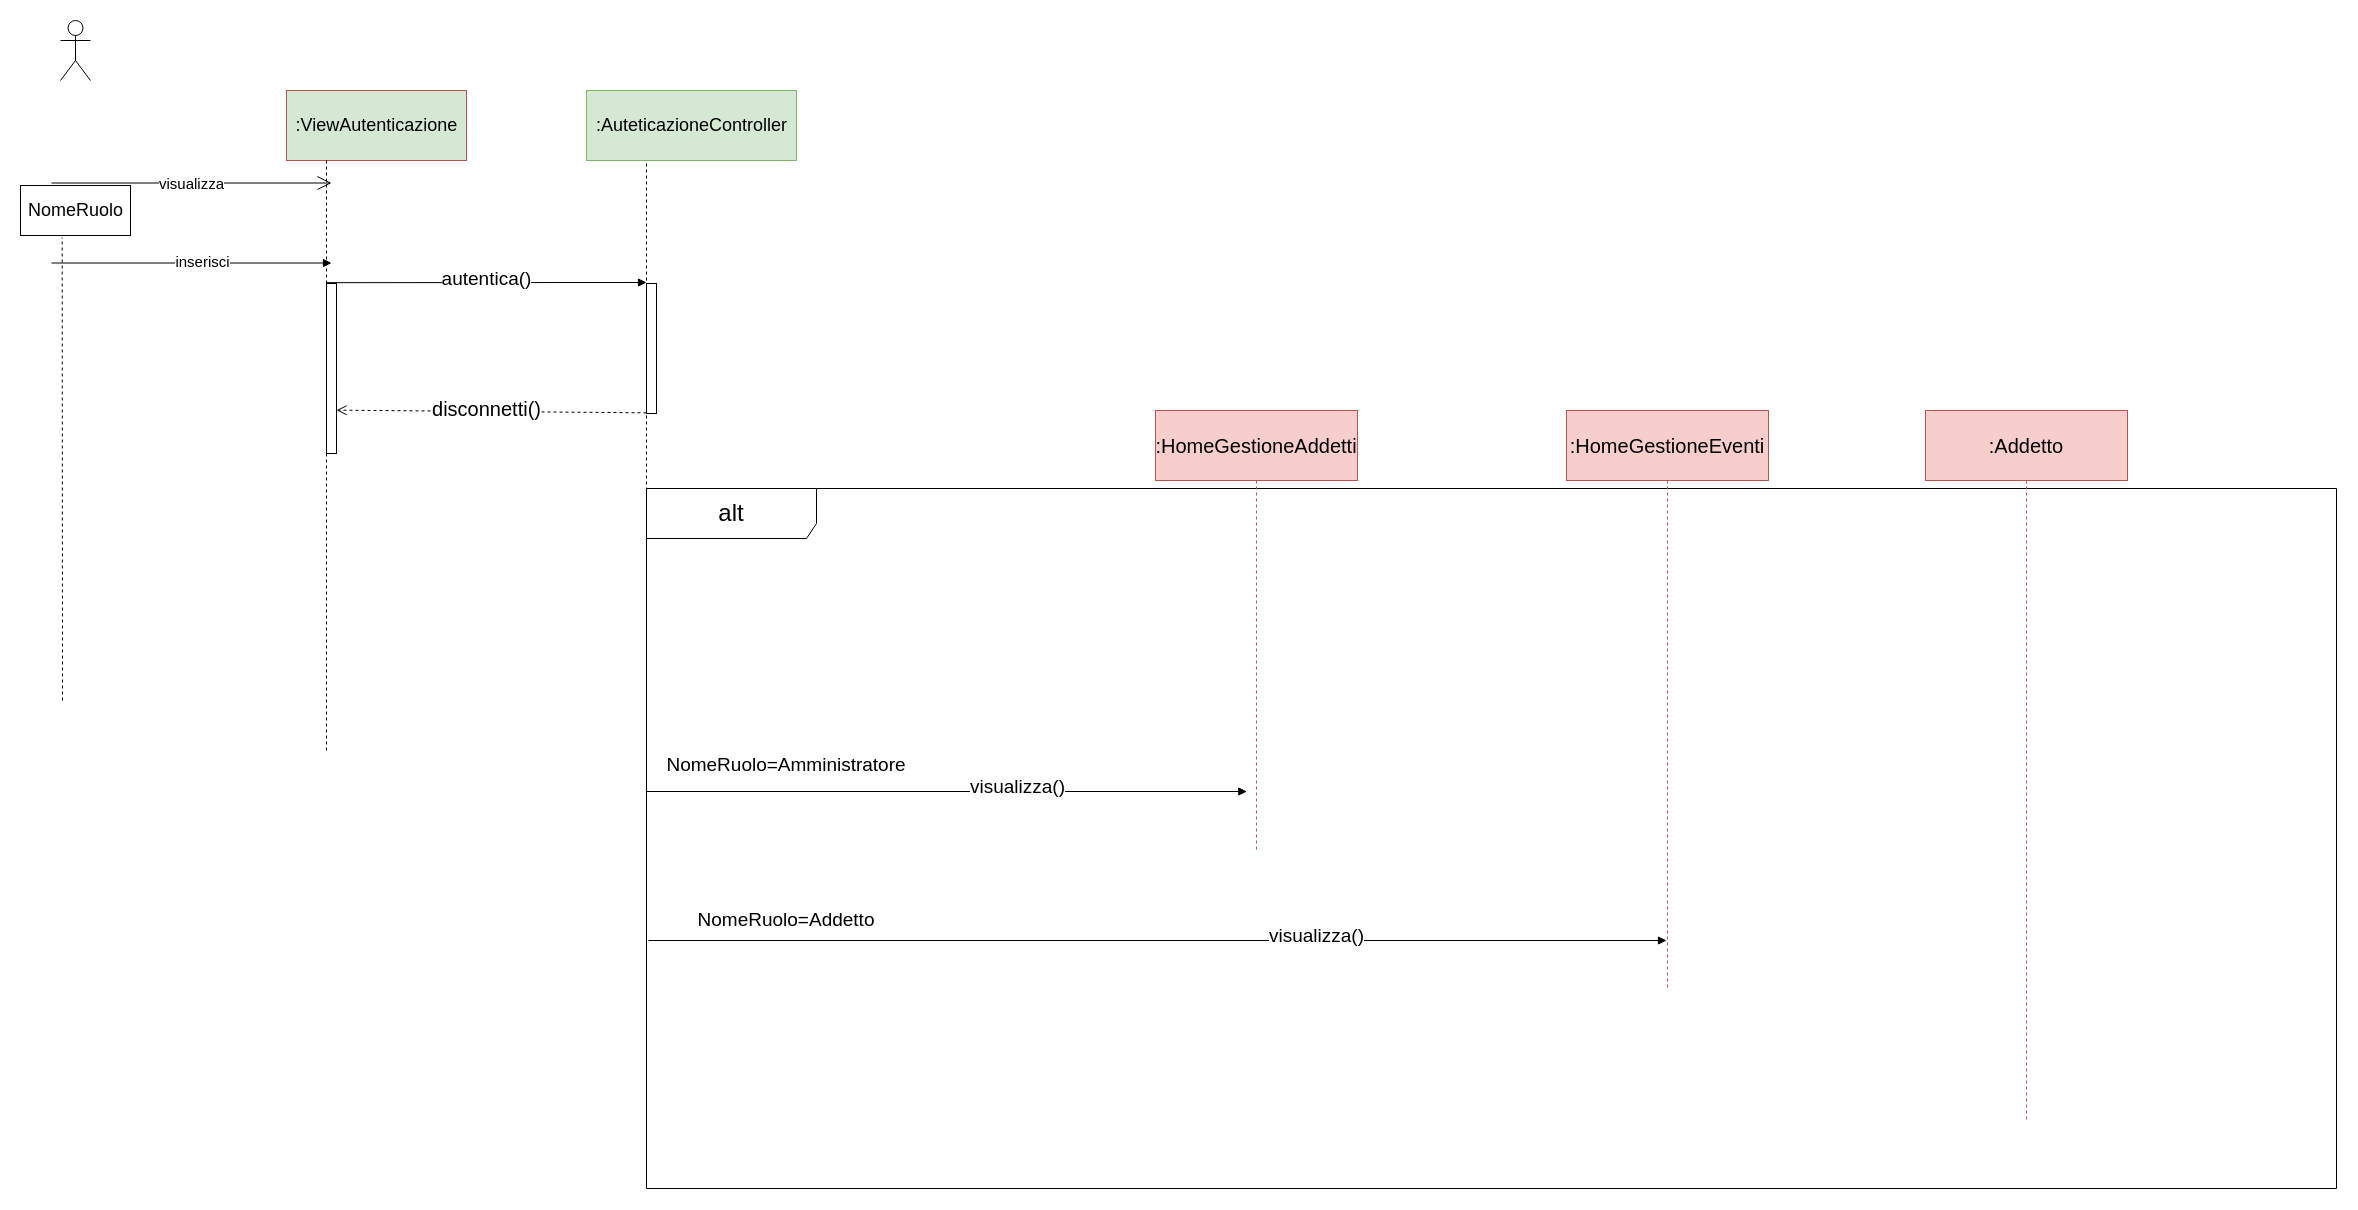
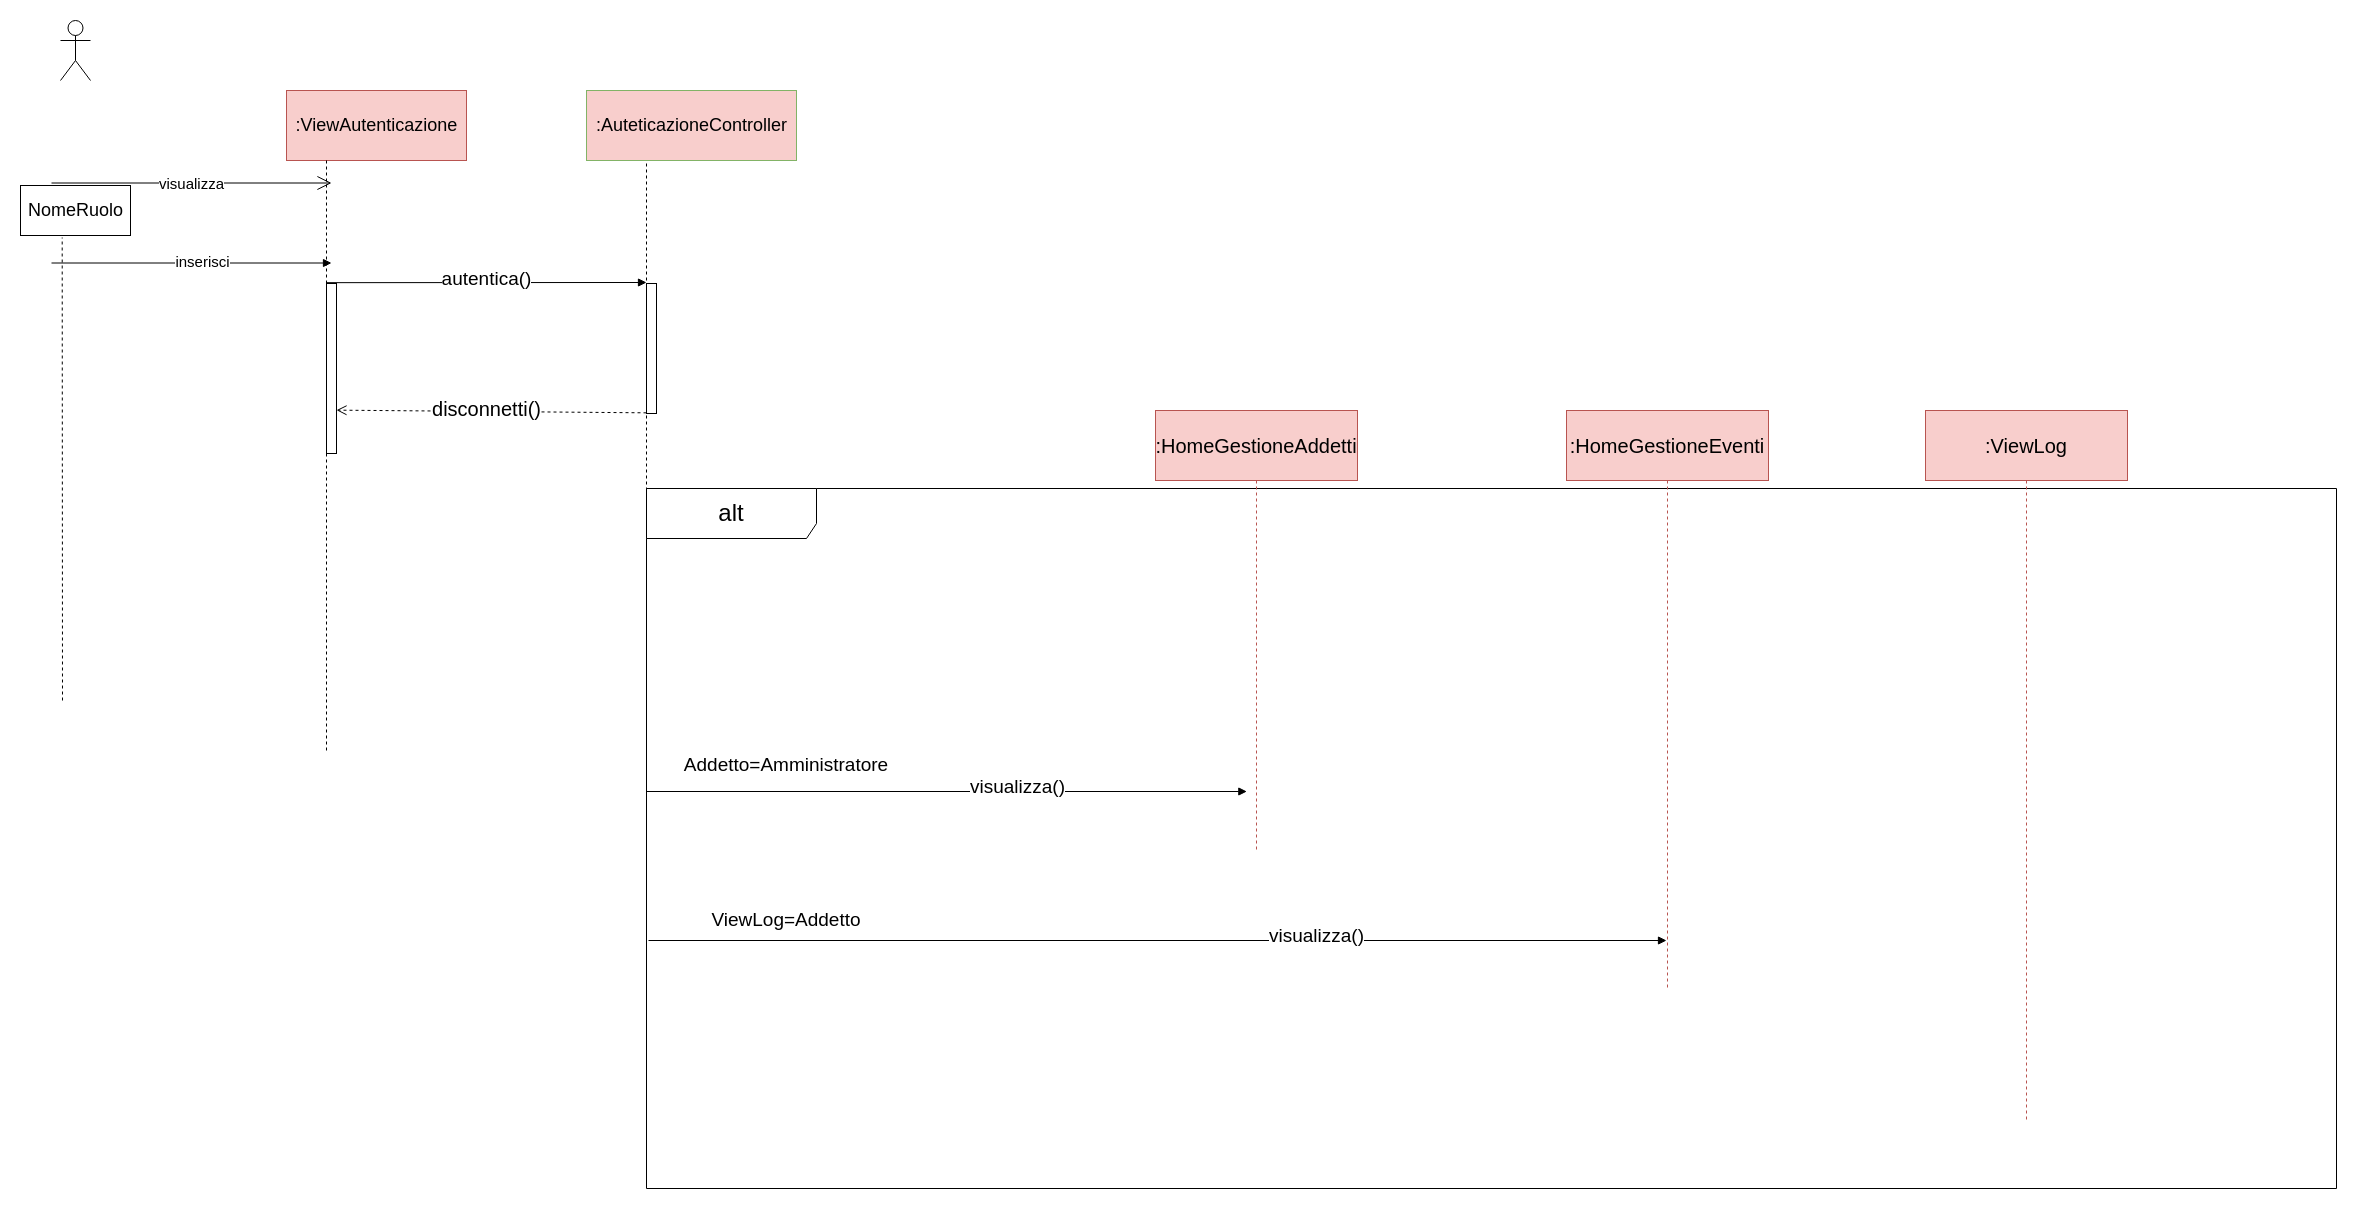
(377, 126) -> (377, 126)
(692, 126) -> (692, 126)
(2027, 446) -> (2027, 446)
(787, 766) -> (787, 766)
(787, 921) -> (787, 921)
